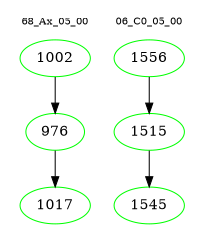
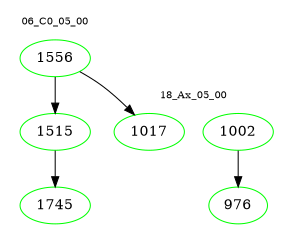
(55, 22) -> (194, 96)
(55, 164) -> (113, 94)
(149, 205) -> (55, 205)
